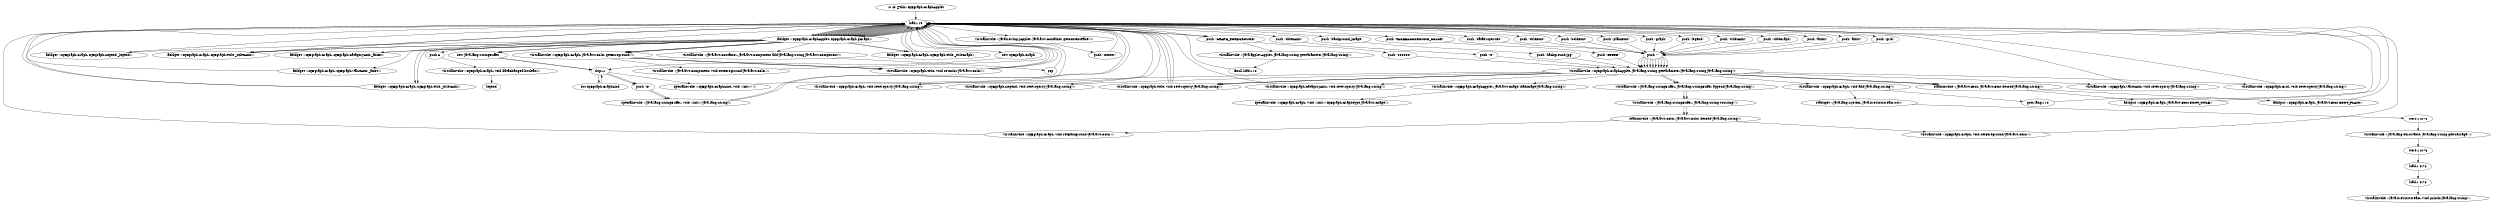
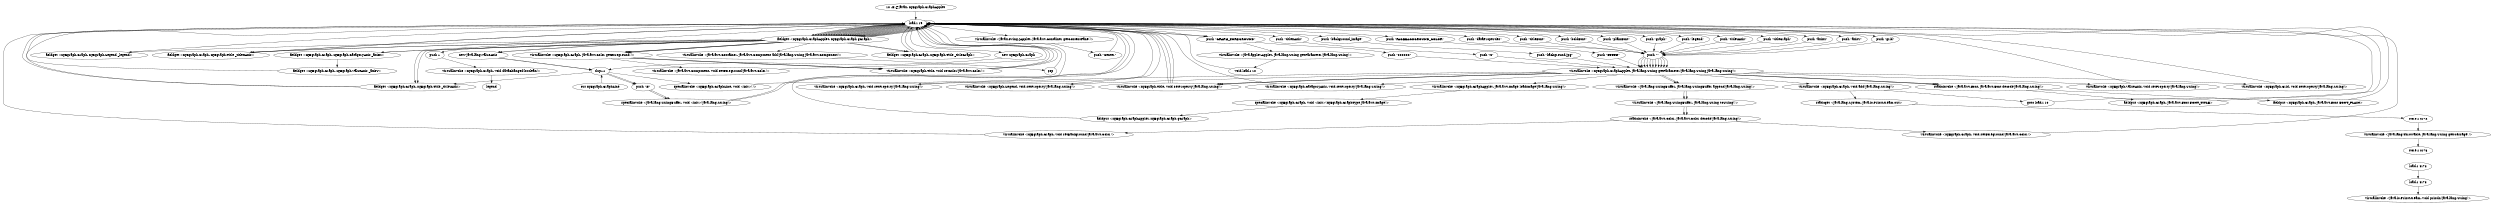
(916, 8) -> (916, 8)
(567, 44) -> (337, 62)
(435, 55) -> (435, 55)
(478, 55) -> (478, 55)
(1246, 71) -> (1246, 71)
(599, 78) -> (524, 78)
(2038, 103) -> (2038, 103)
none -> (1144, 119)
(2418, 157) -> none
